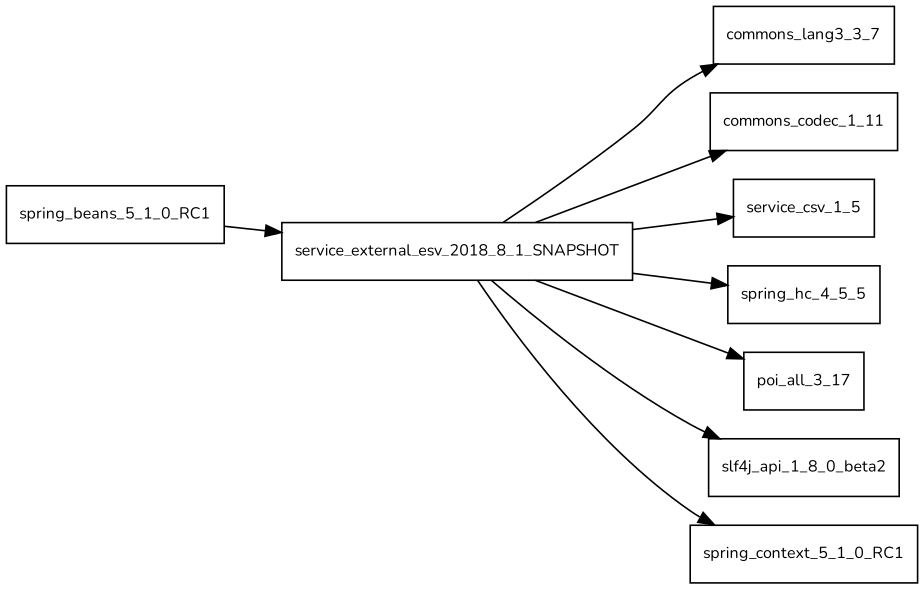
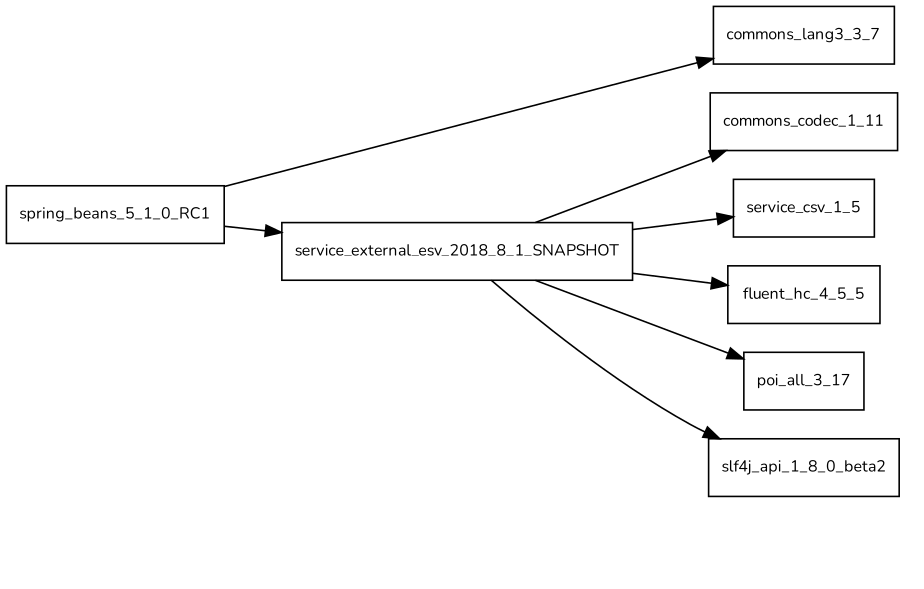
(606, 150) -> (461, 125)
(804, 295) -> (804, 295)
(804, 554) -> none
